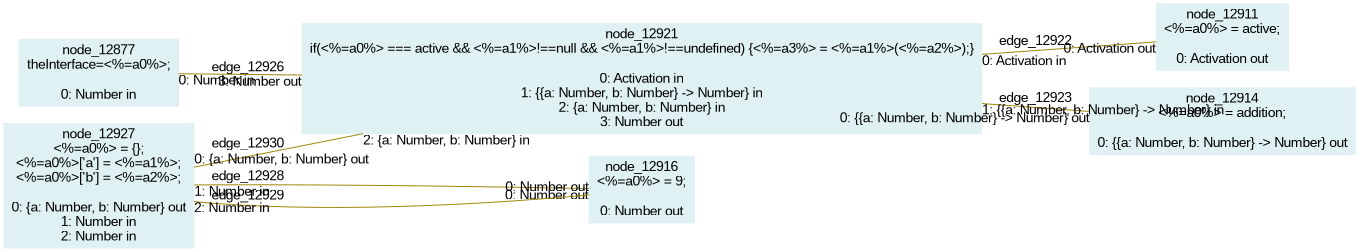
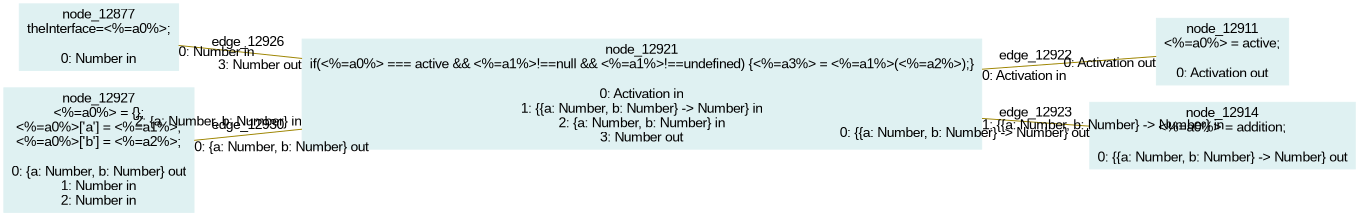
(642, 190) -> none
